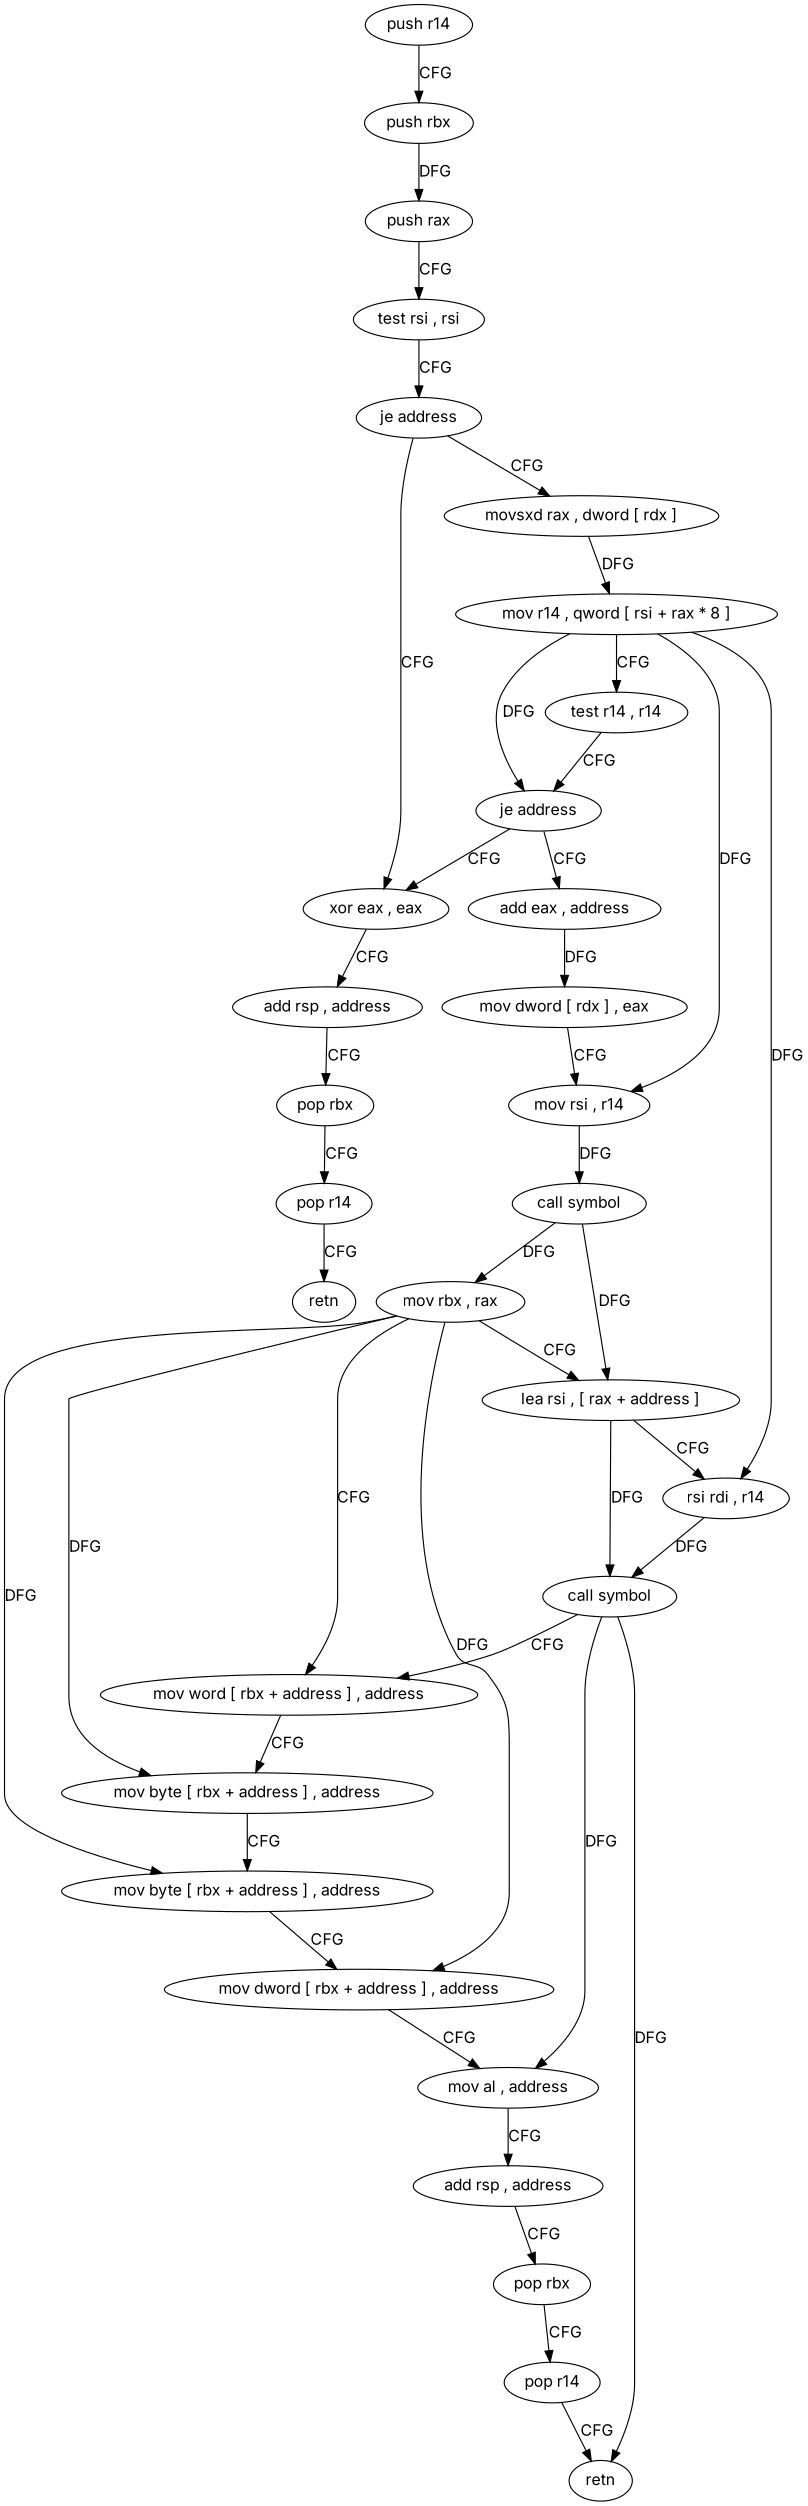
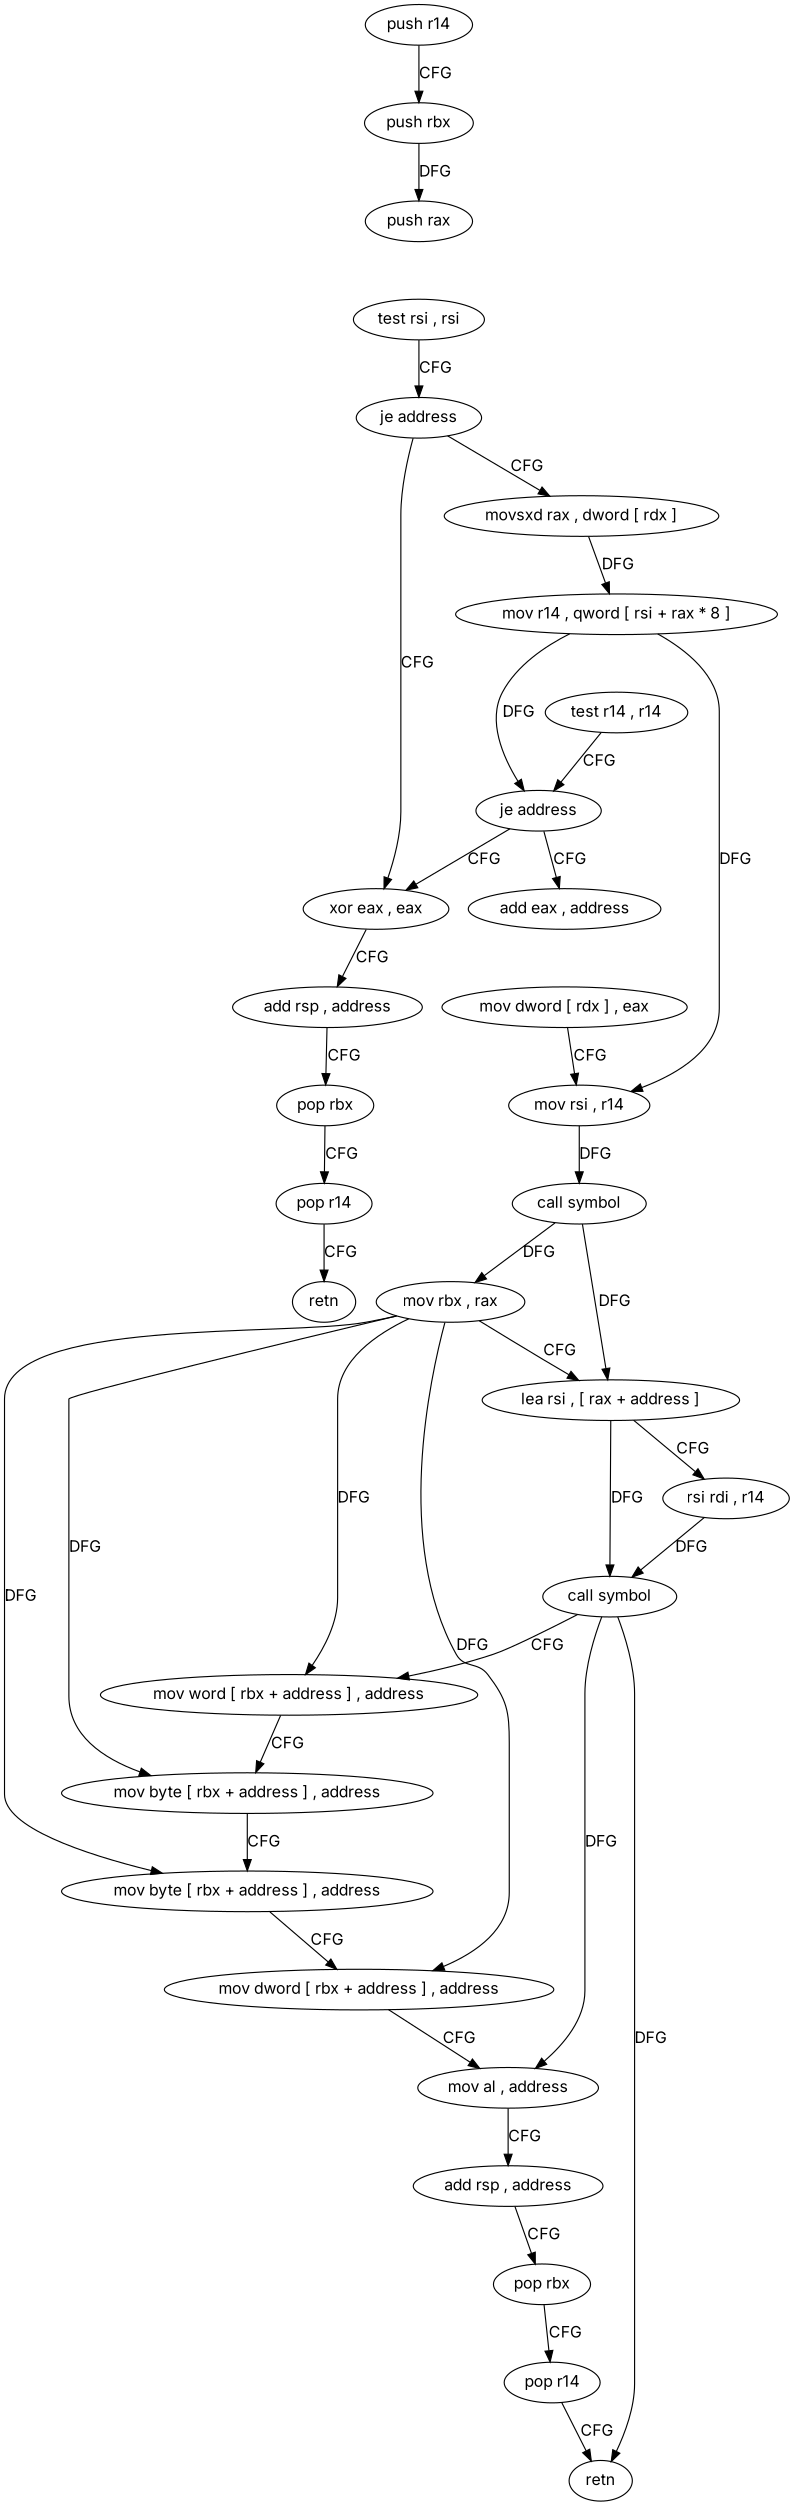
(419, 265) -> none
(617, 658) -> none
(565, 952) -> none
(771, 1033) -> none
(354, 1498) -> (354, 1498)
